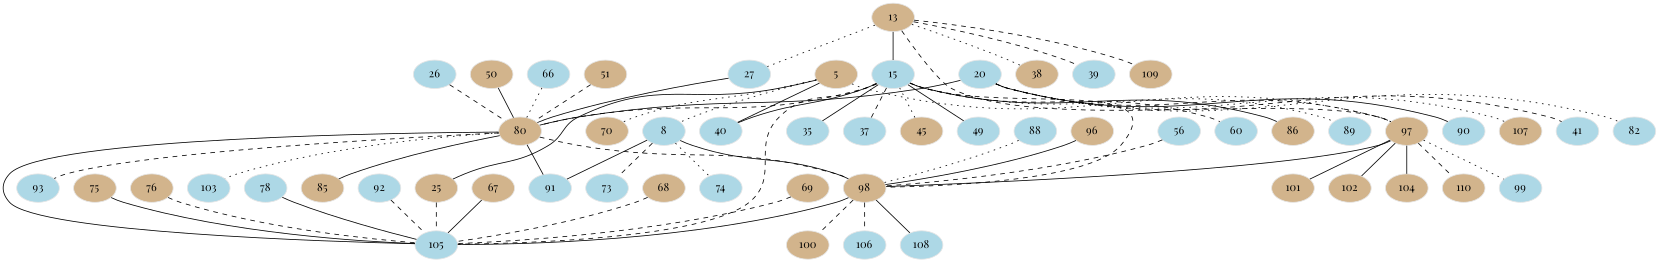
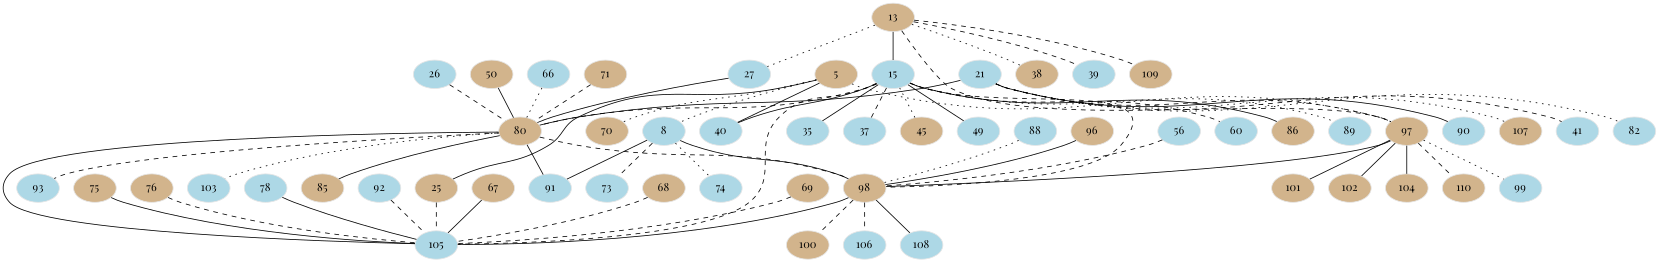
(605, 74) -> (605, 74)
(980, 74) -> (980, 74)
